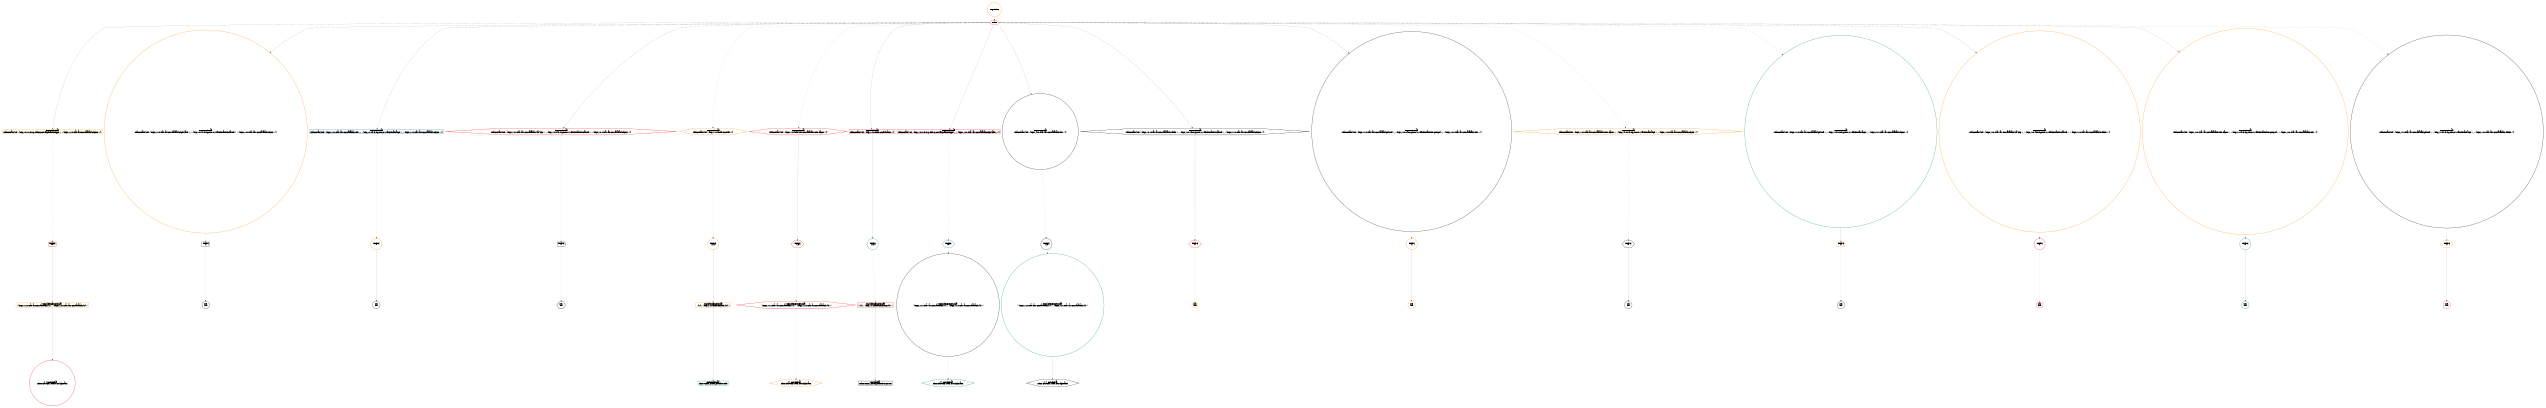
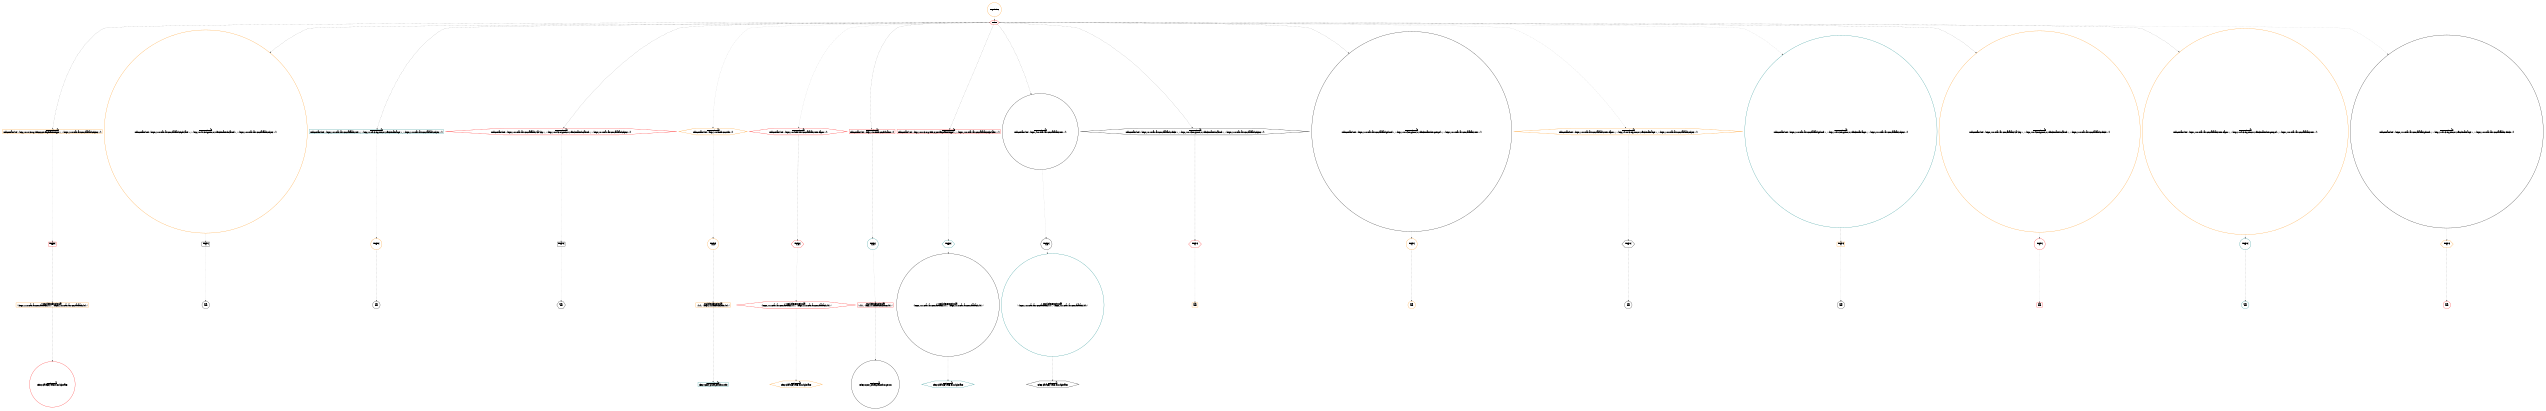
(875, 383) -> (875, 384)
